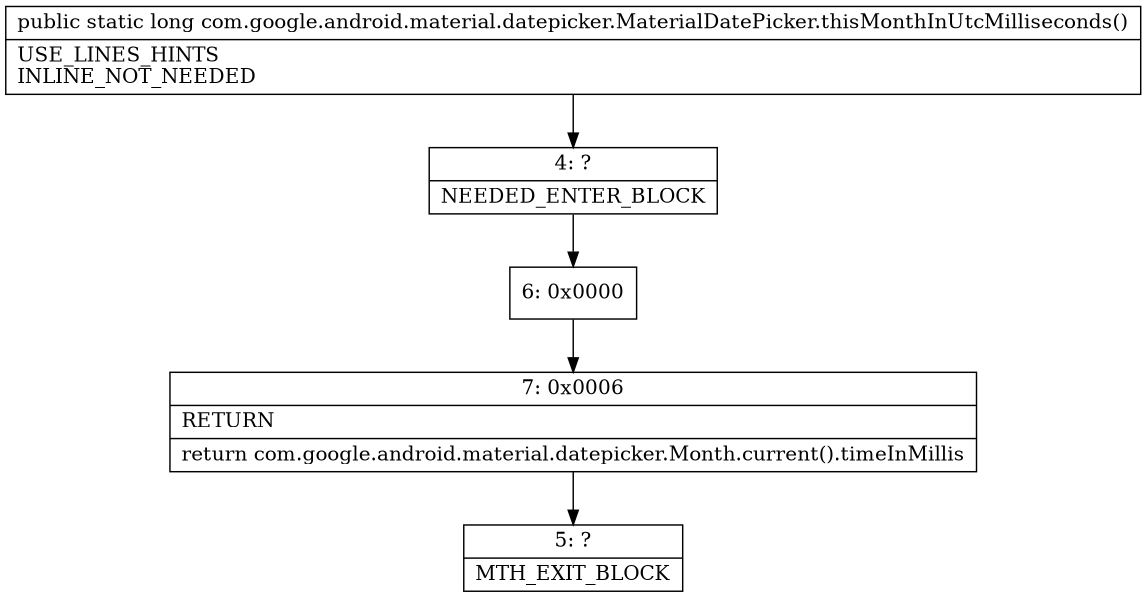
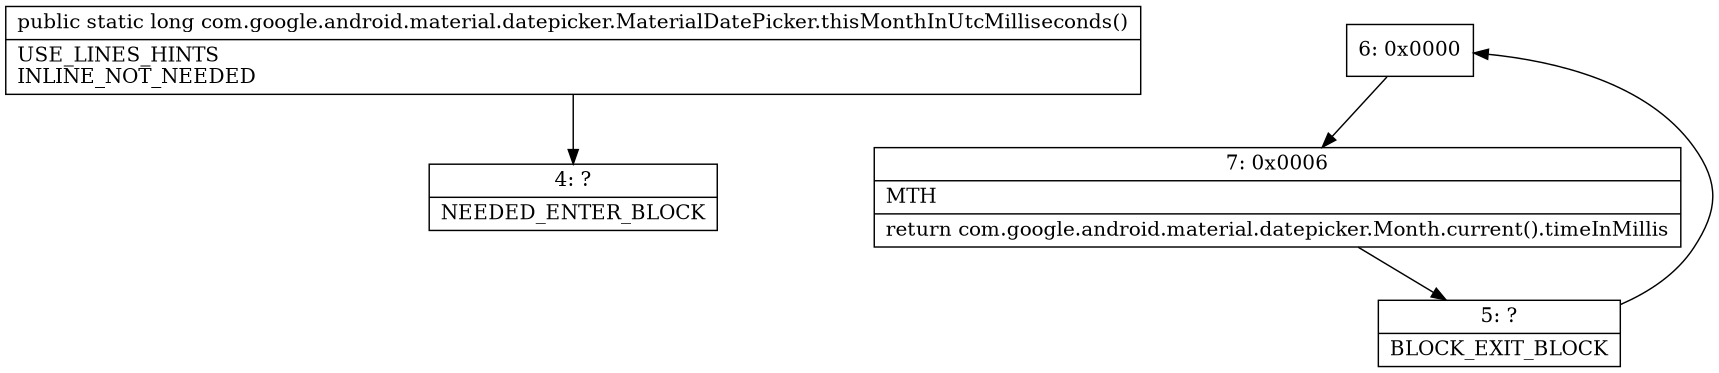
(573, 233) -> (1684, 136)
(228, 421) -> (912, 197)
(573, 574) -> (1499, 349)
